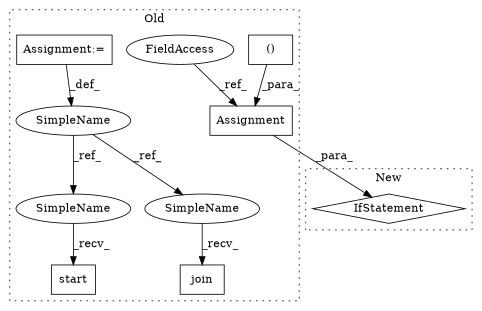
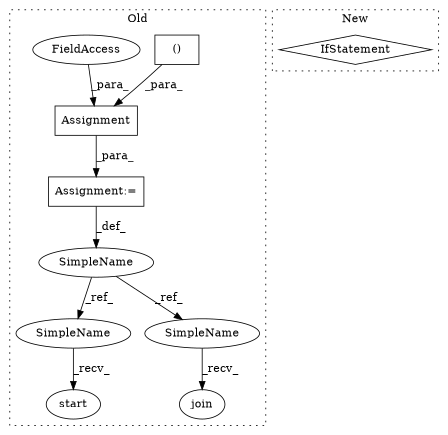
(233, 85) -> (110, 85)
(317, 163) -> (96, 152)
(73, 280) -> (73, 404)
(202, 280) -> (202, 404)
